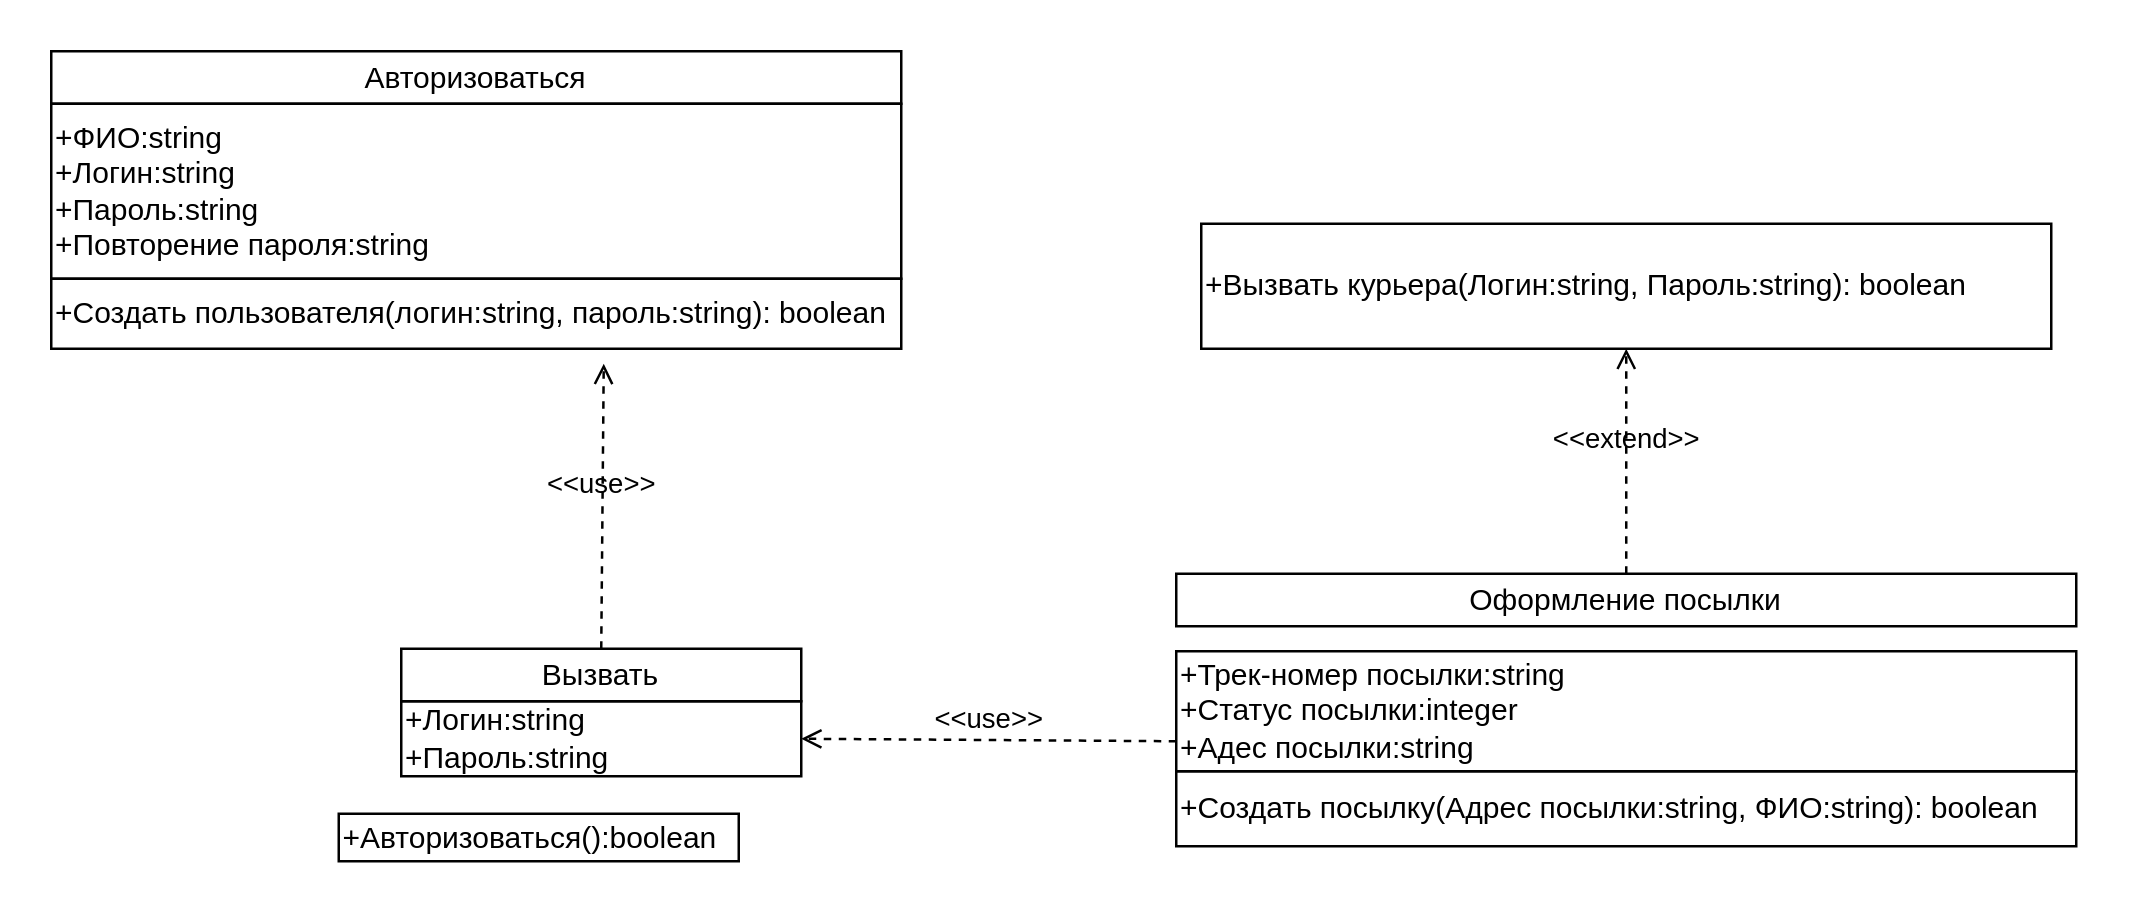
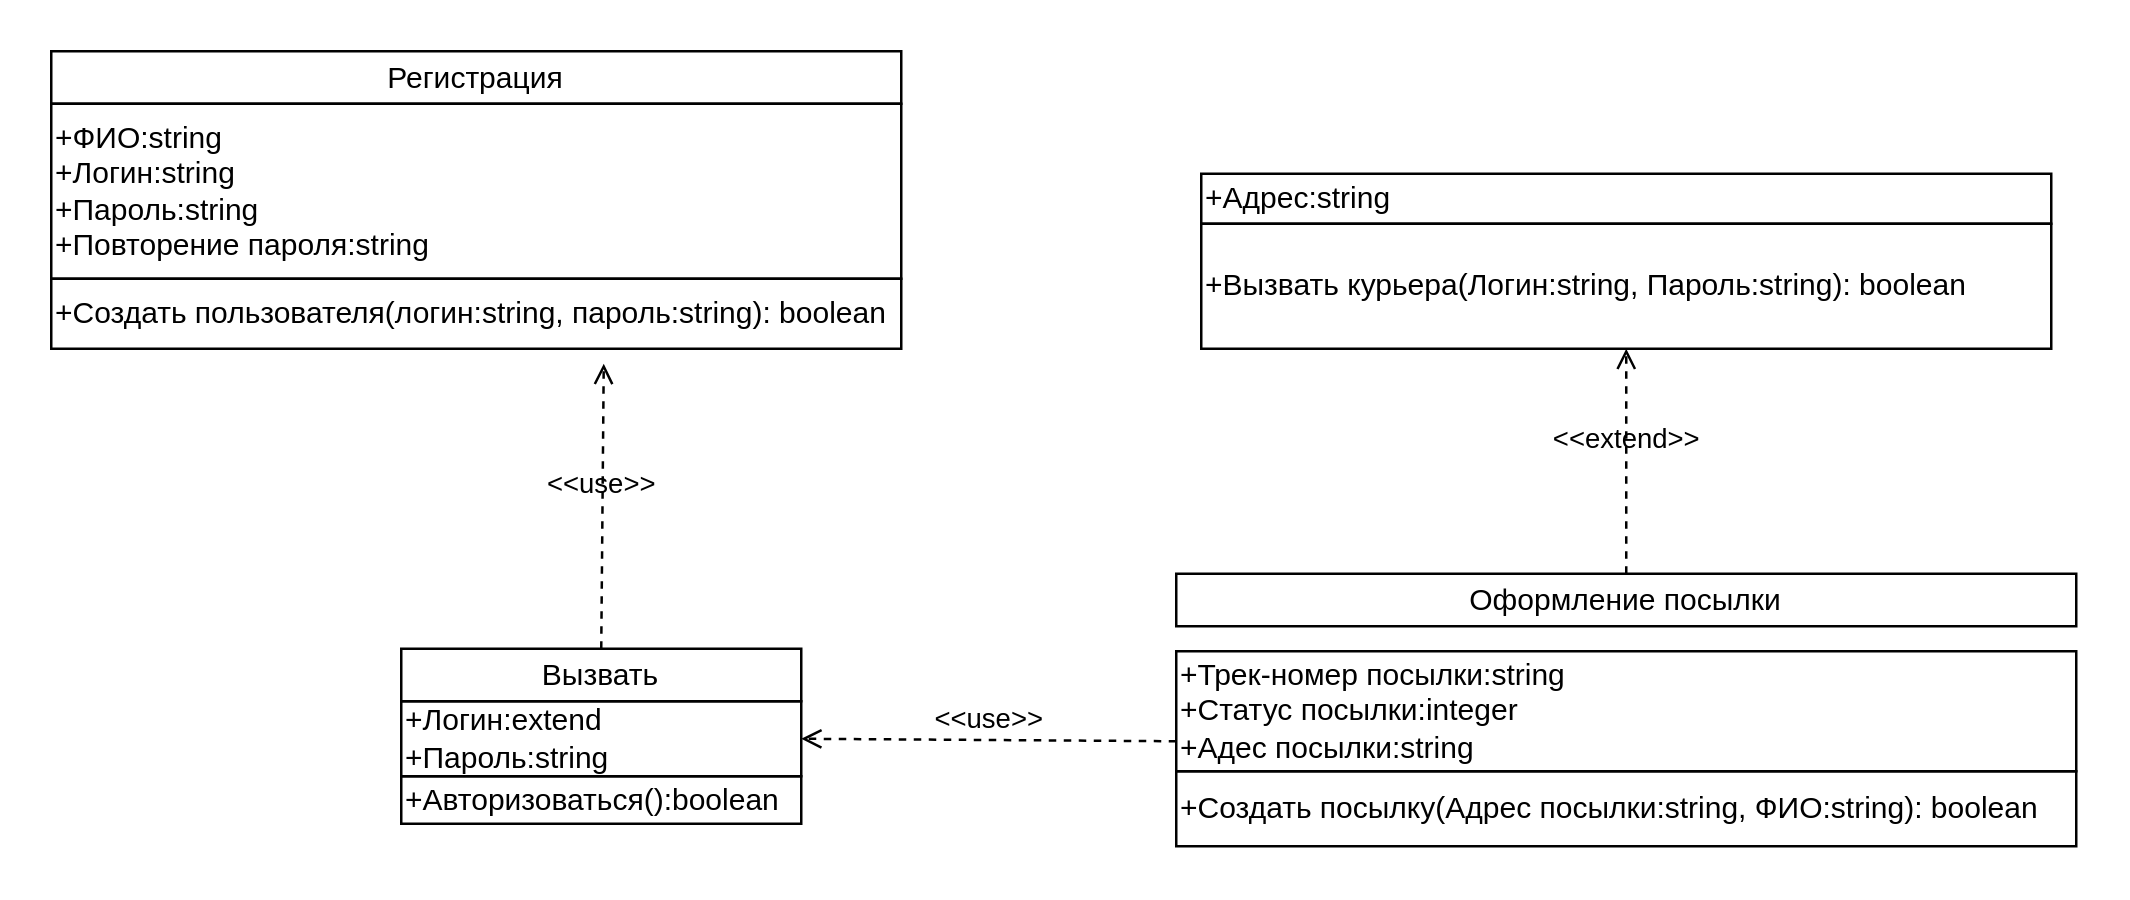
(476, 79) -> (476, 79)
none -> (1626, 199)
(516, 739) -> (516, 739)
(539, 838) -> (601, 800)
